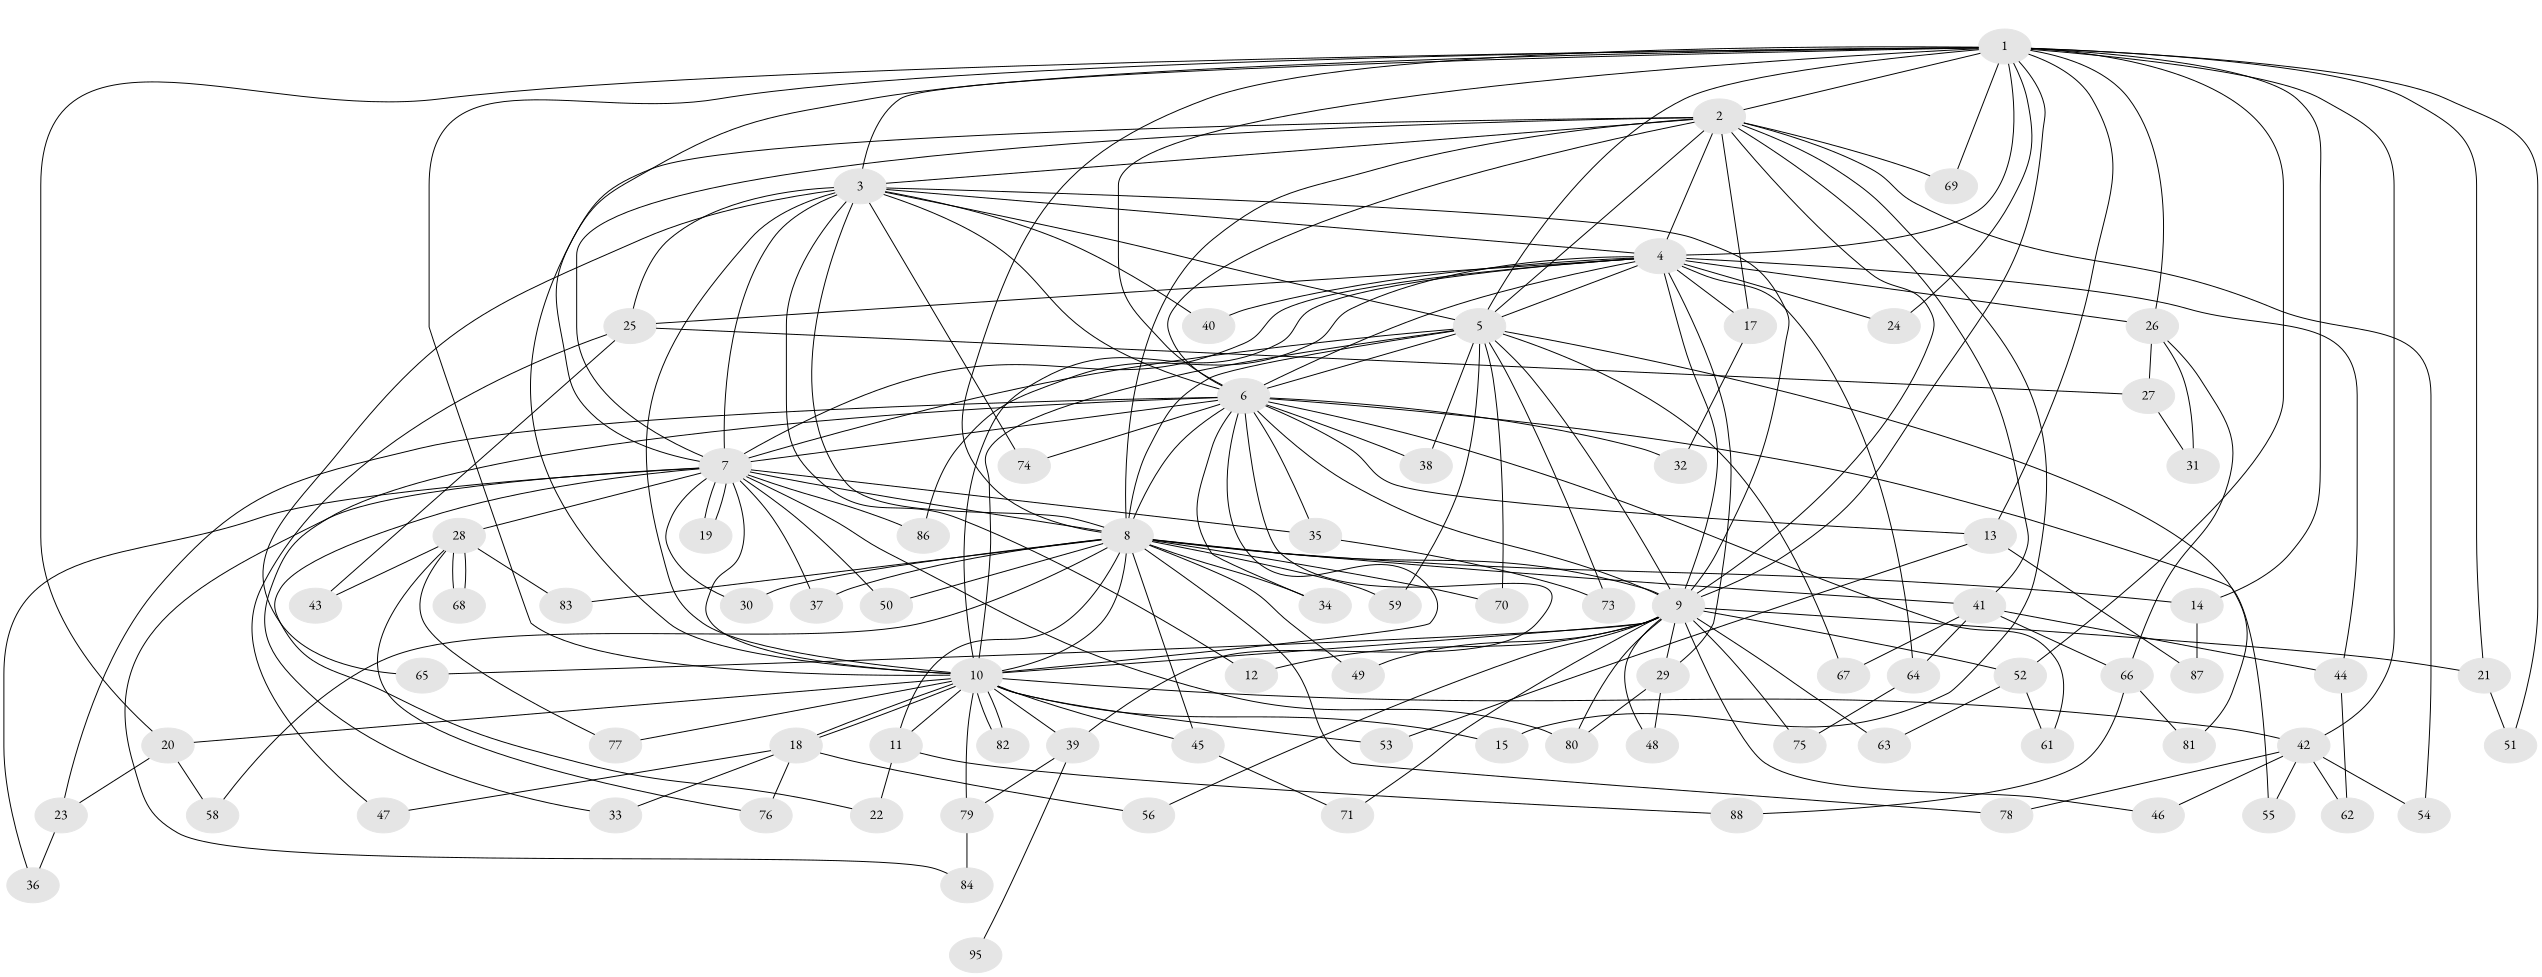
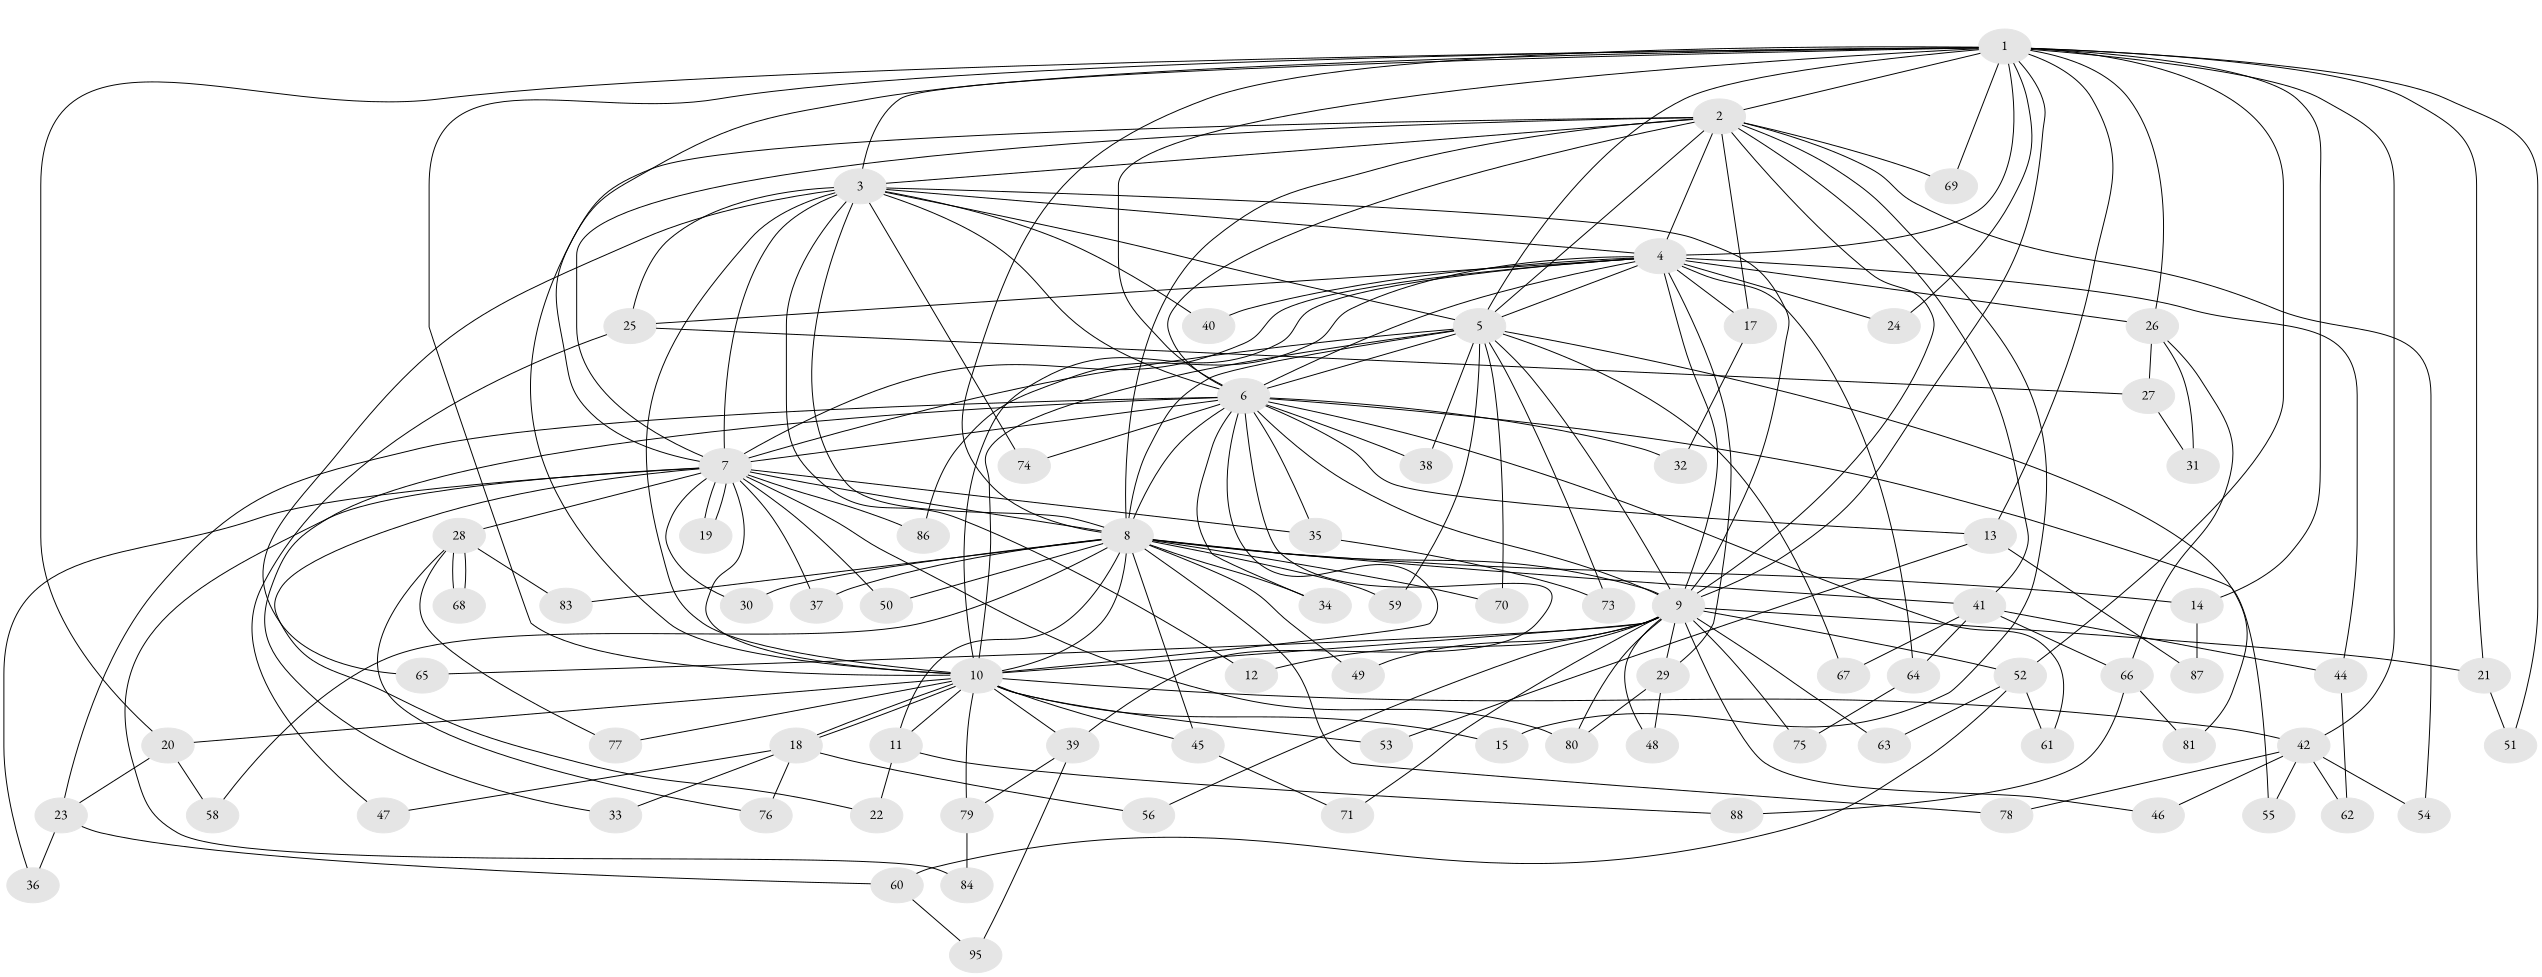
(316, 606) -> none
(1003, 746) -> none
none -> (897, 885)
